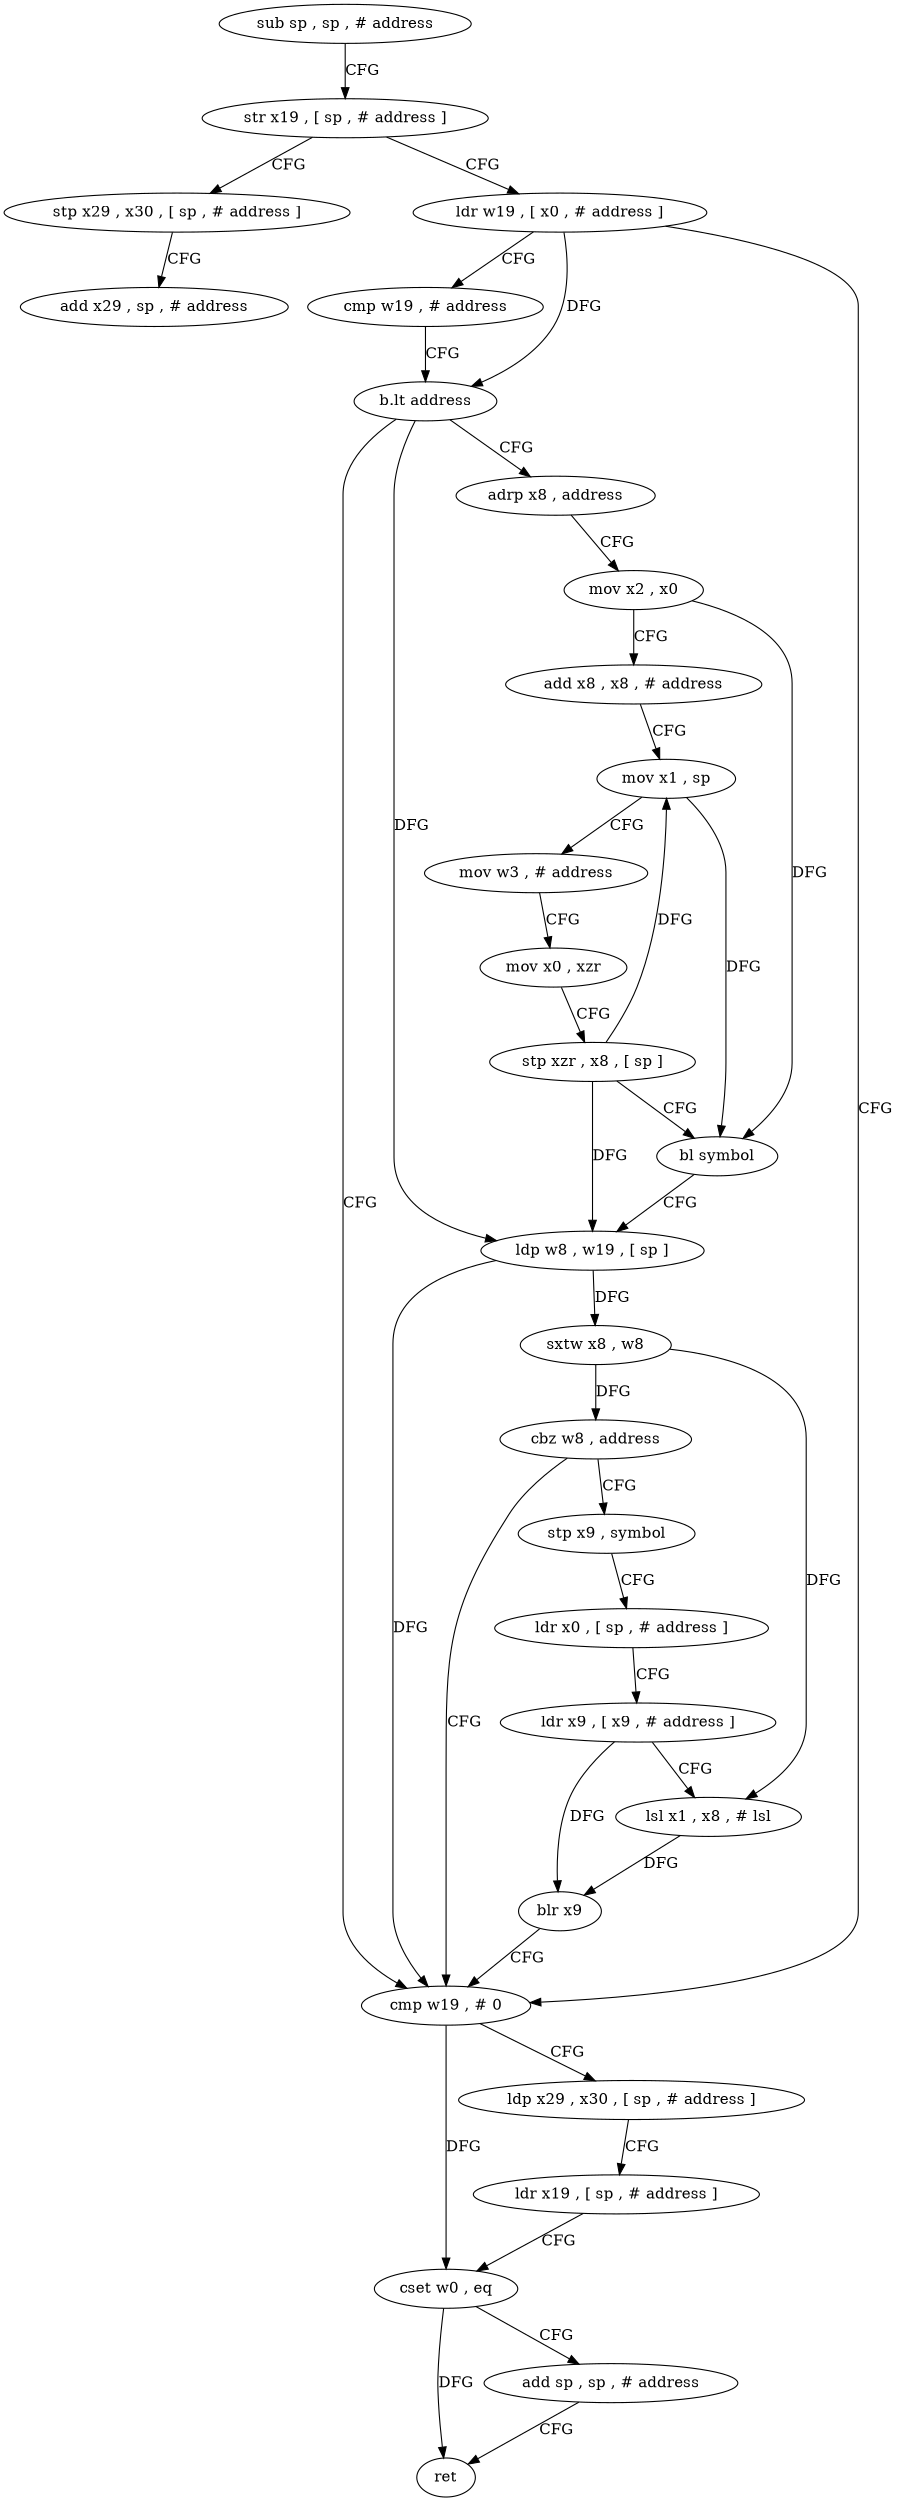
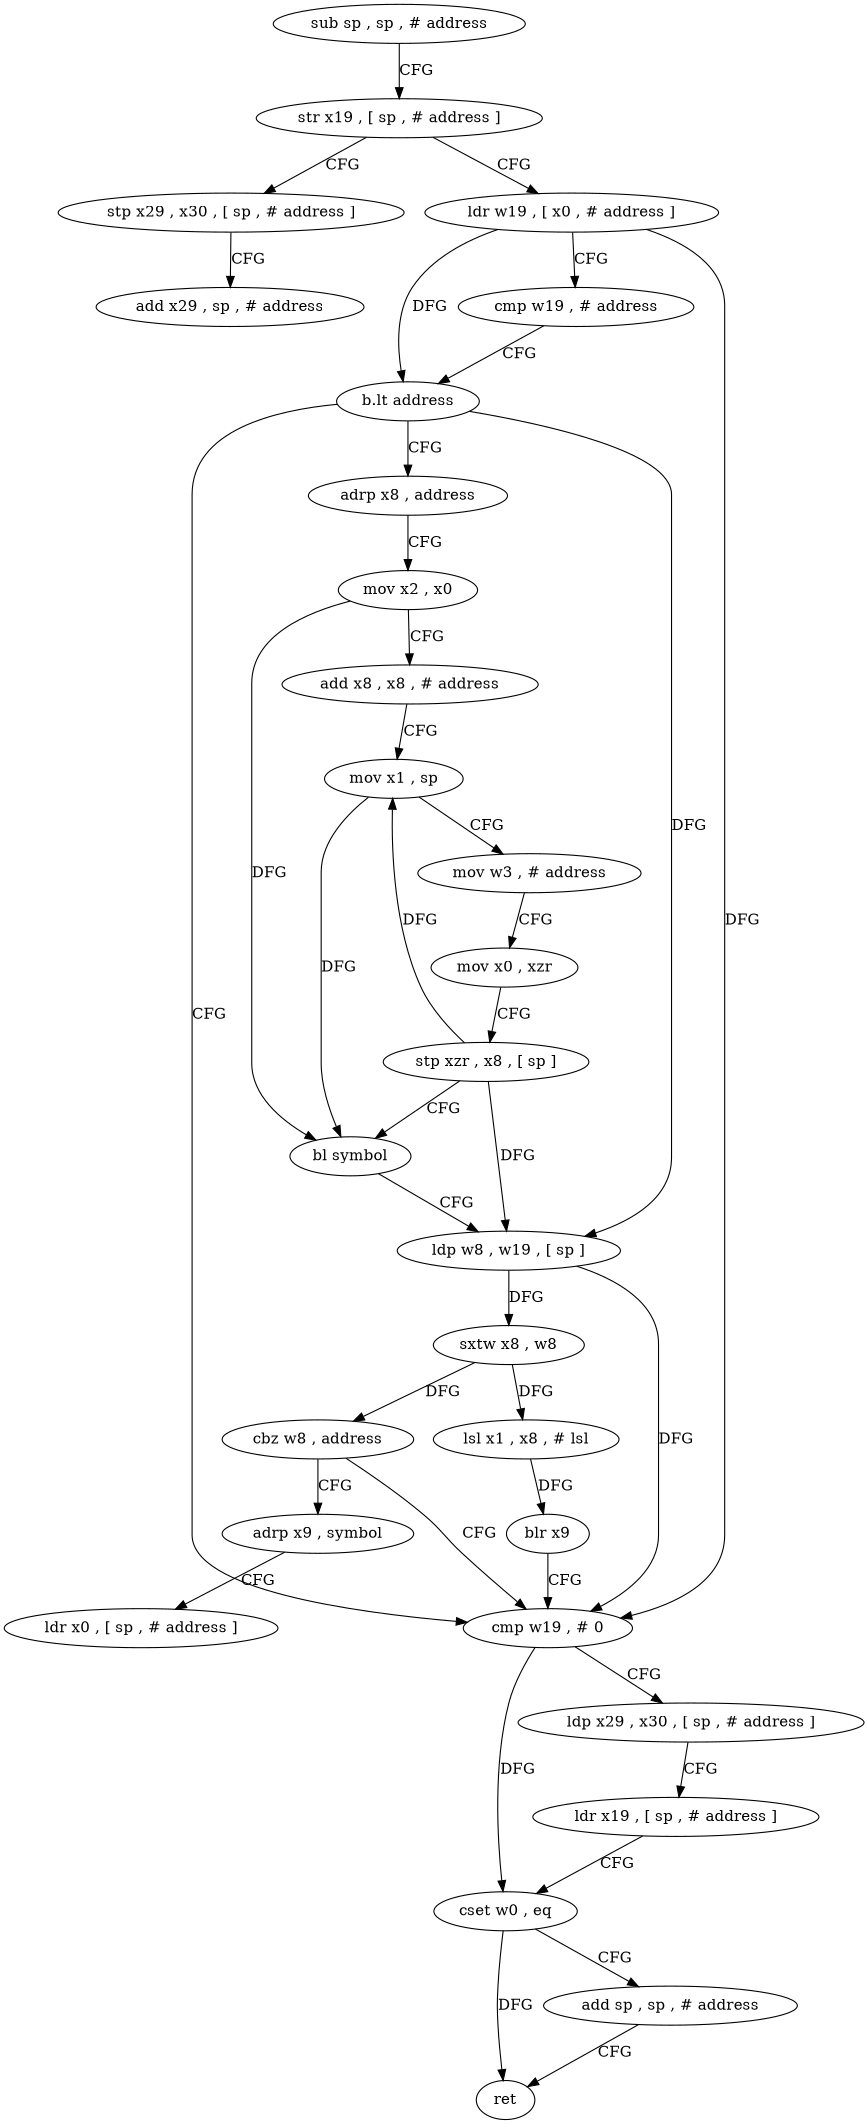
(876, 1109) -> (743, 920)
(607, 1534) -> (318, 1534)
(638, 1723) -> none
